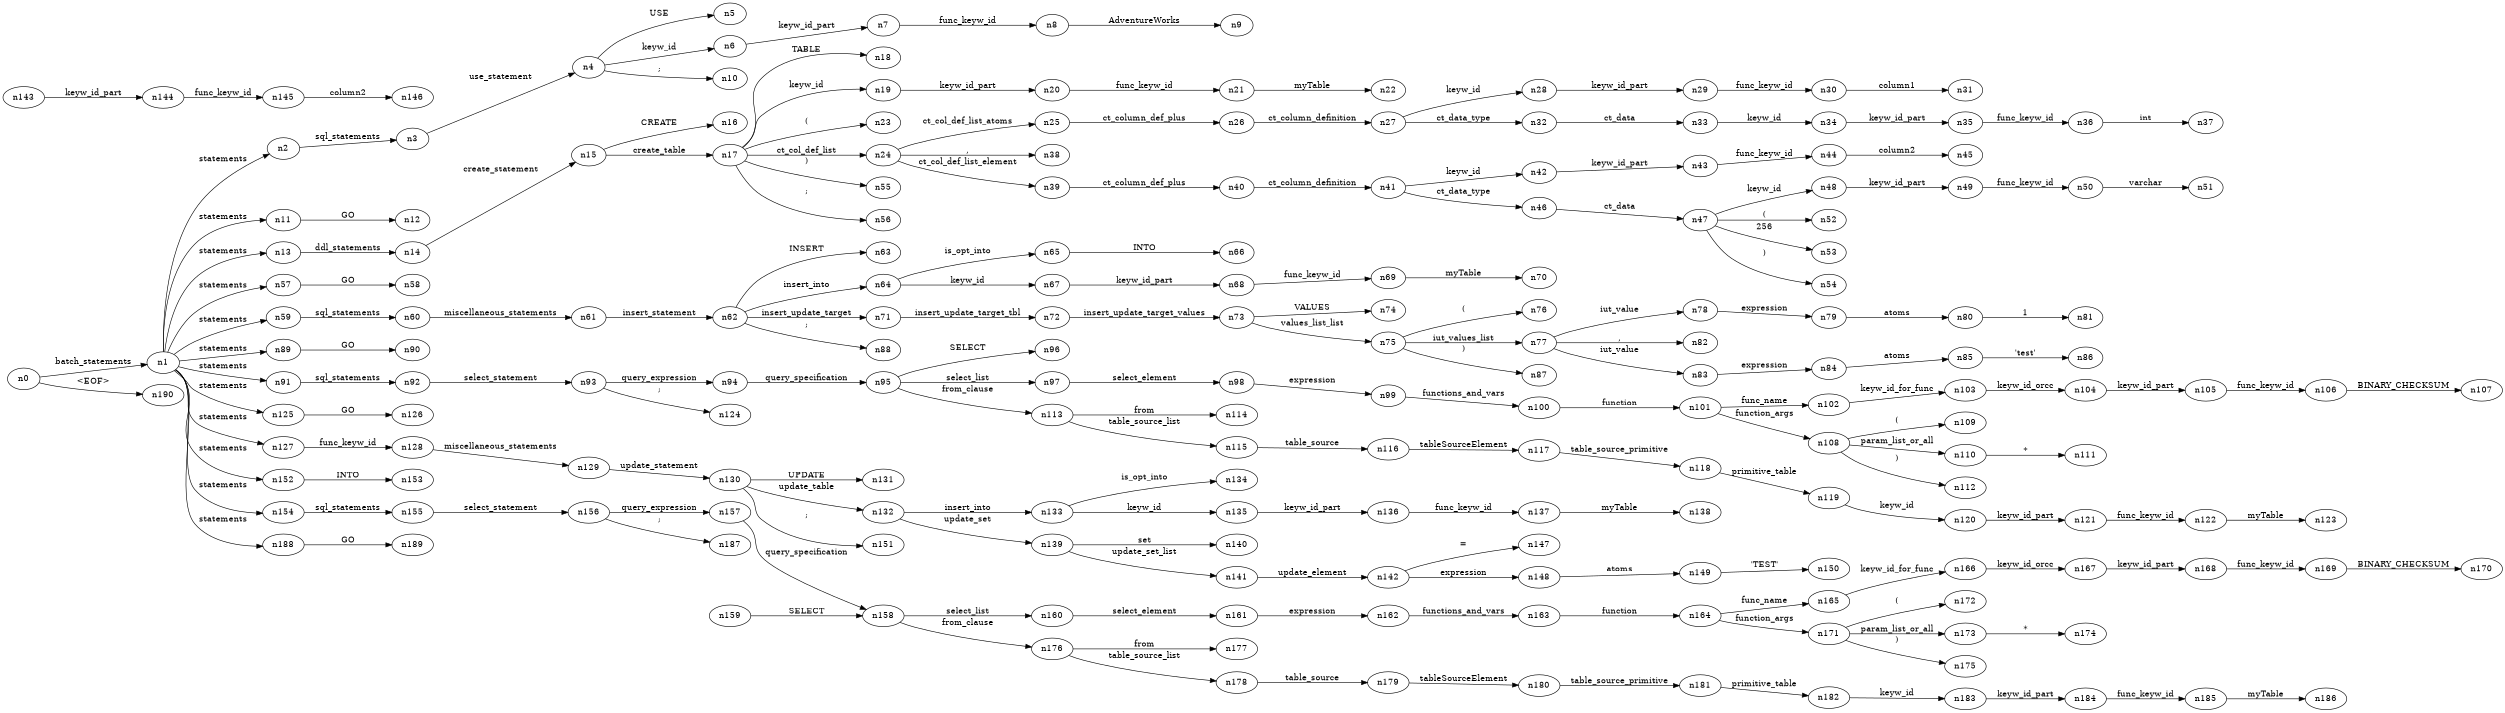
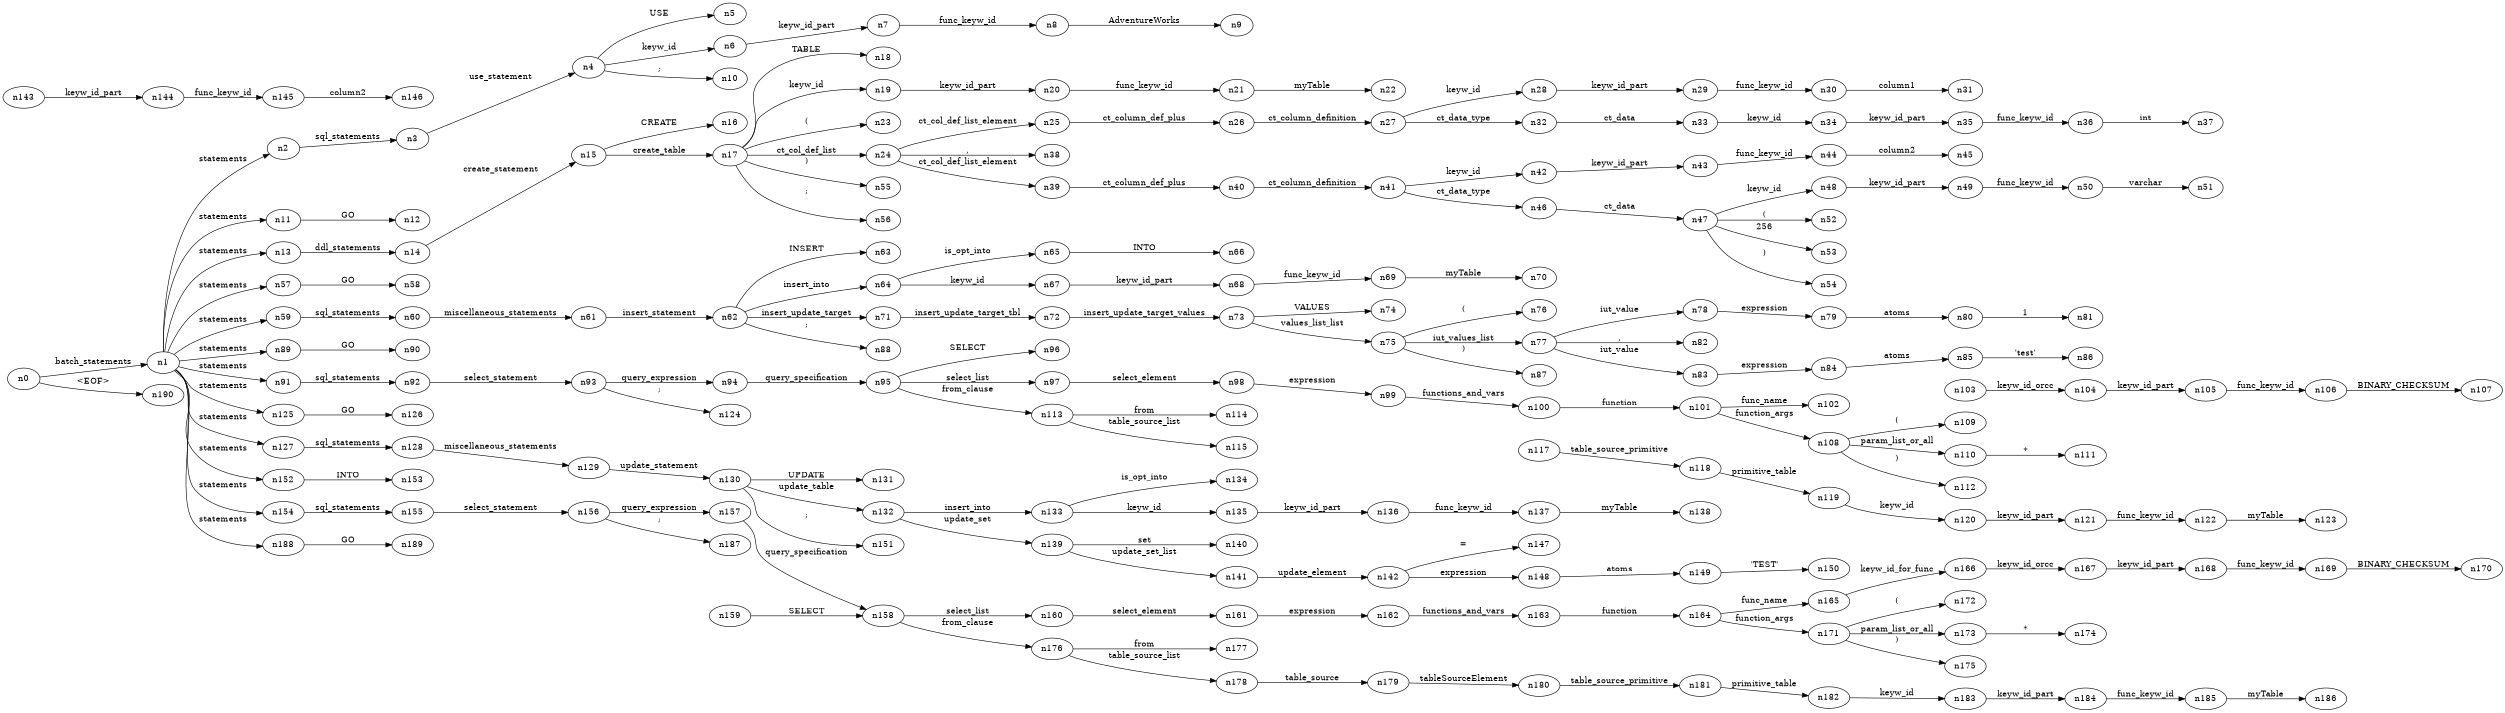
(968, 121) -> (968, 121)
(1894, 398) -> none
(348, 443) -> (348, 443)
(1388, 449) -> none
